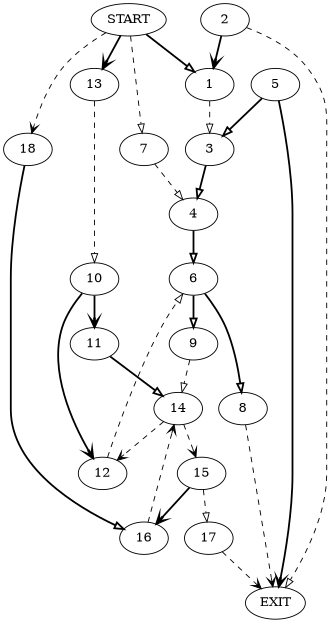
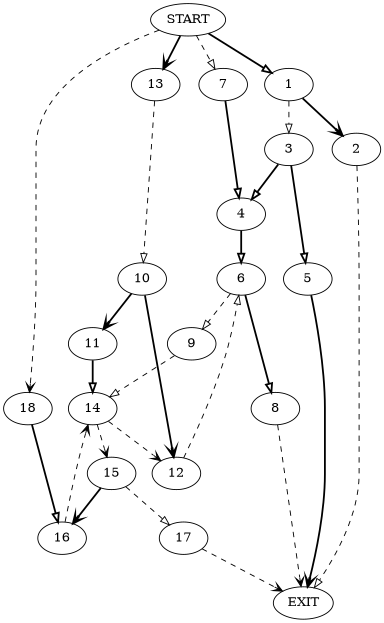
(218, 48) -> (319, 114)
(246, 114) -> (298, 210)
(166, 178) -> (232, 145)
(193, 307) -> (219, 308)
